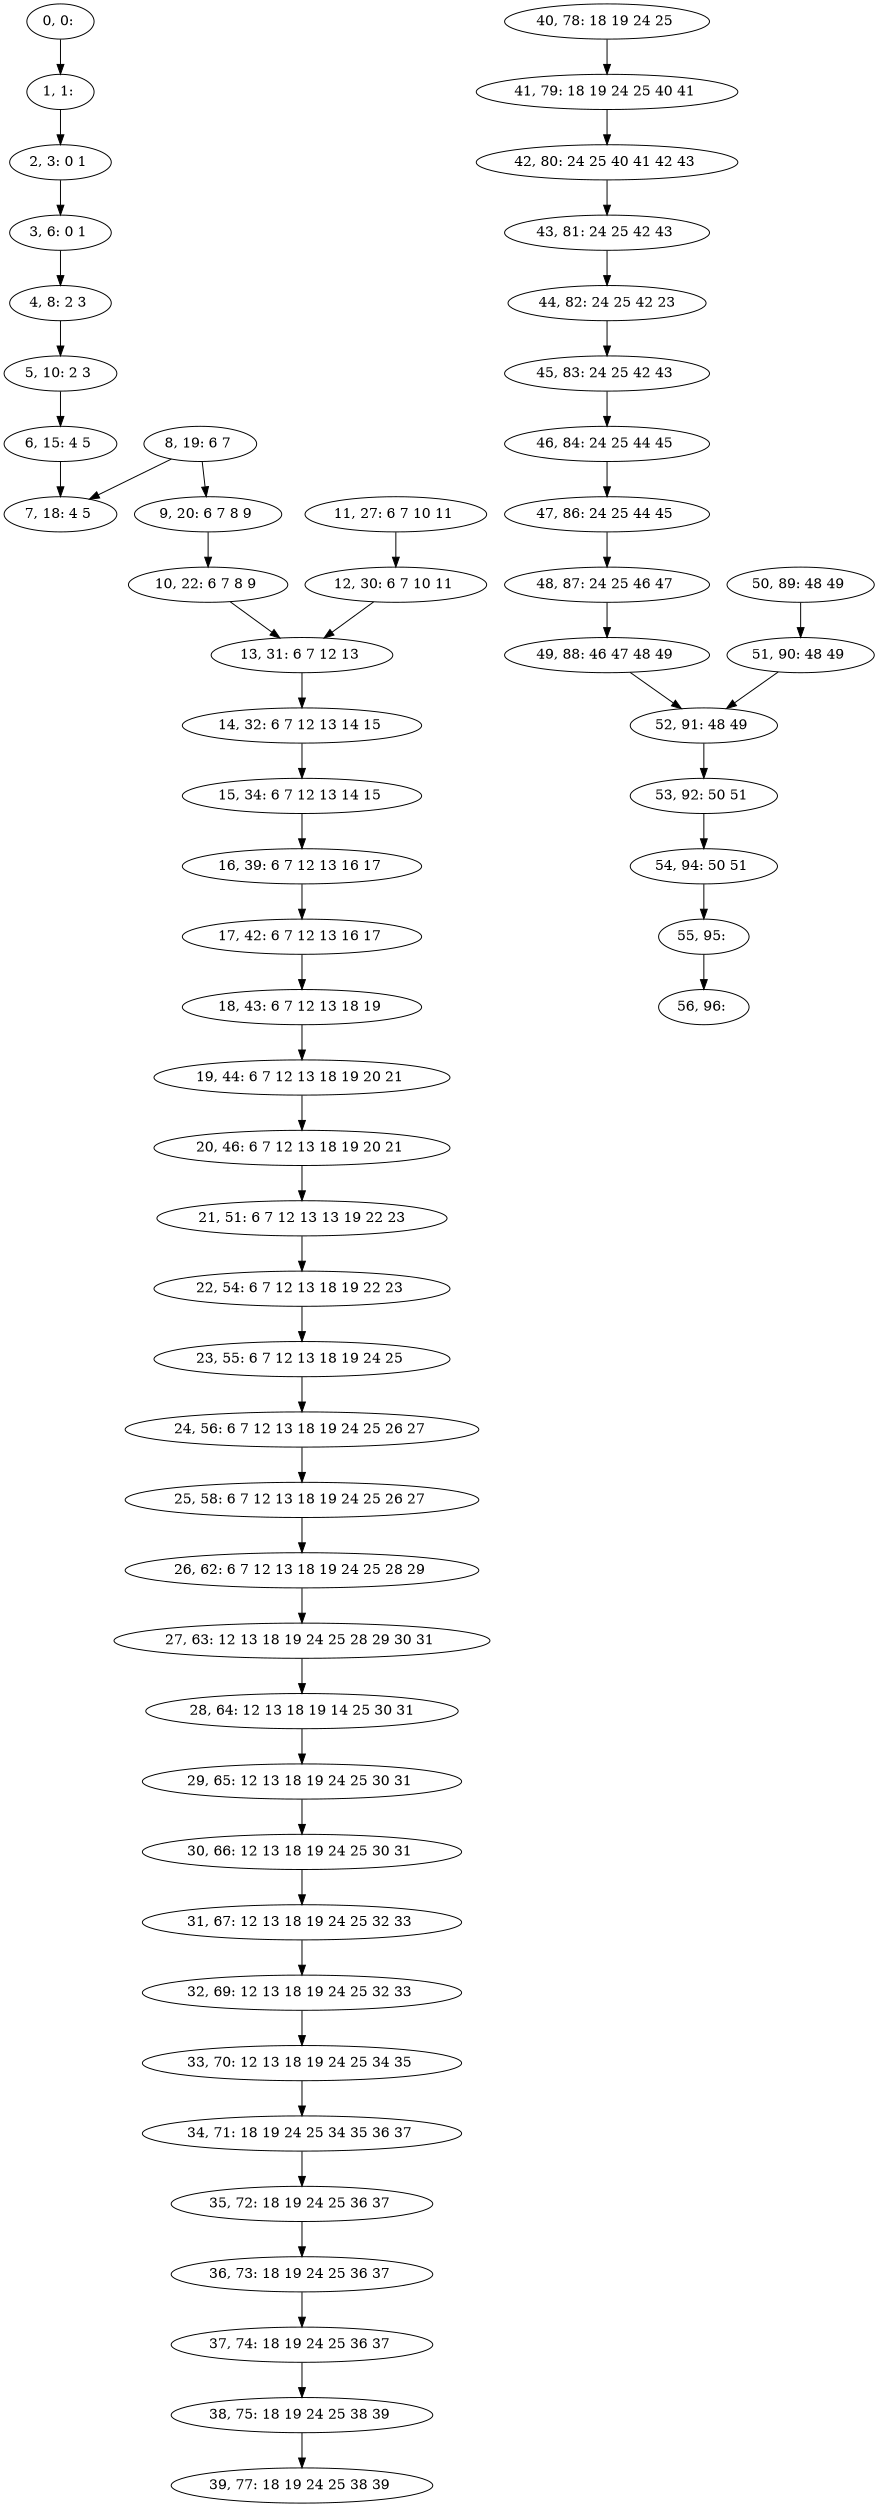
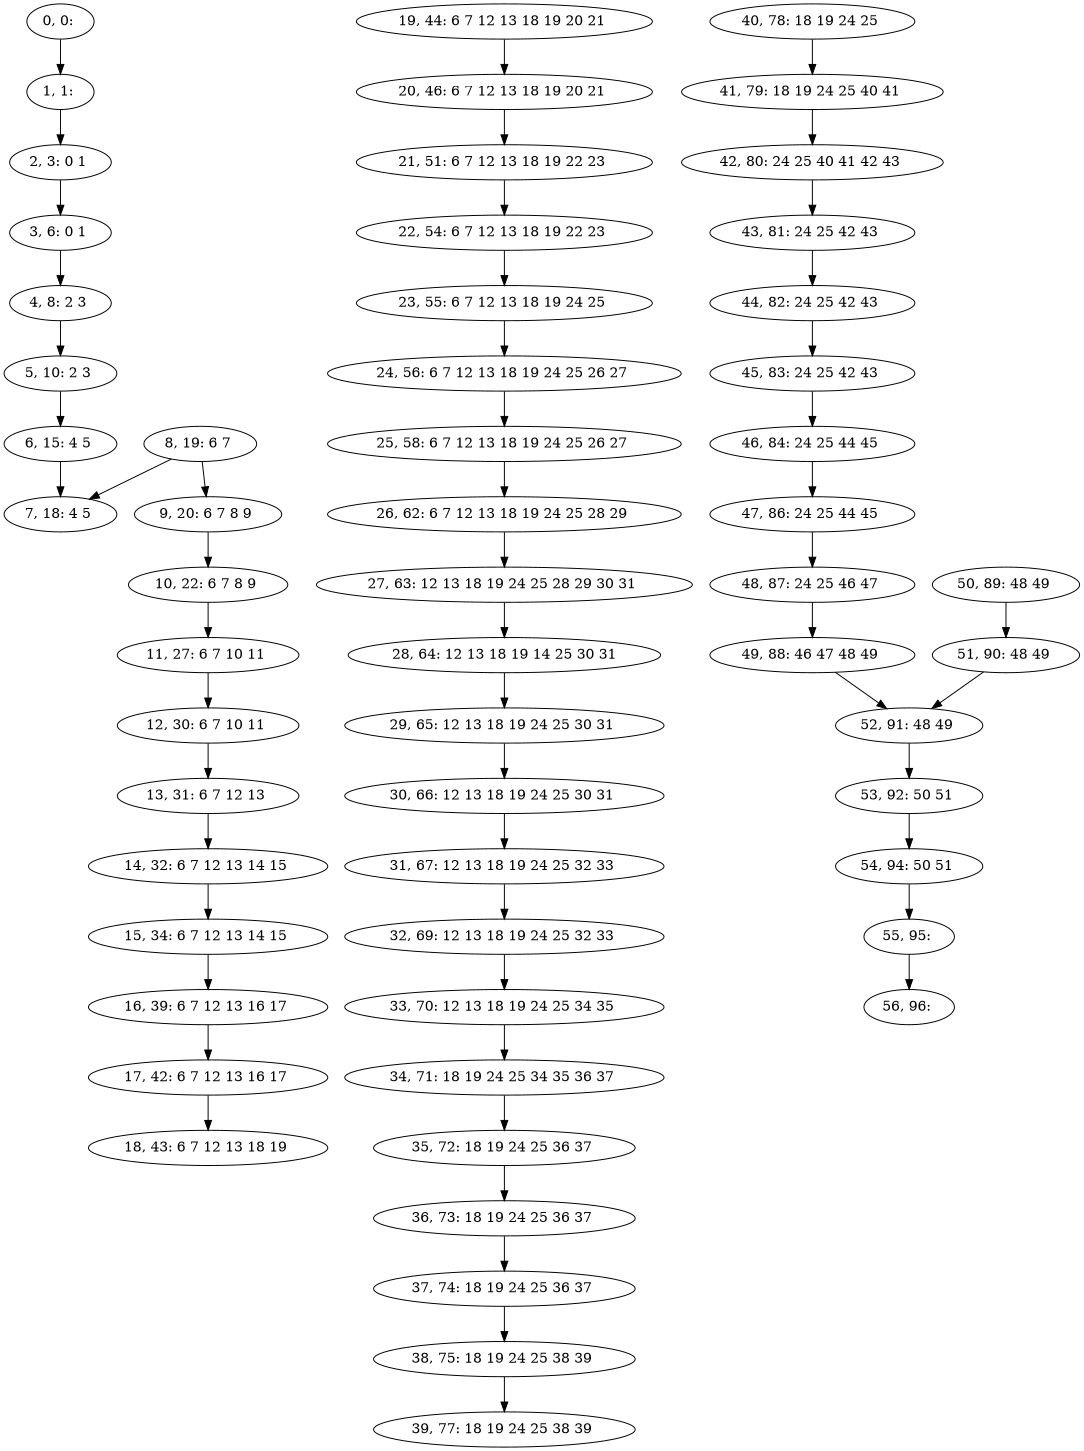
(607, 303) -> (812, 303)
(251, 617) -> (208, 615)
(302, 1038) -> none
(302, 1218) -> (504, 162)
